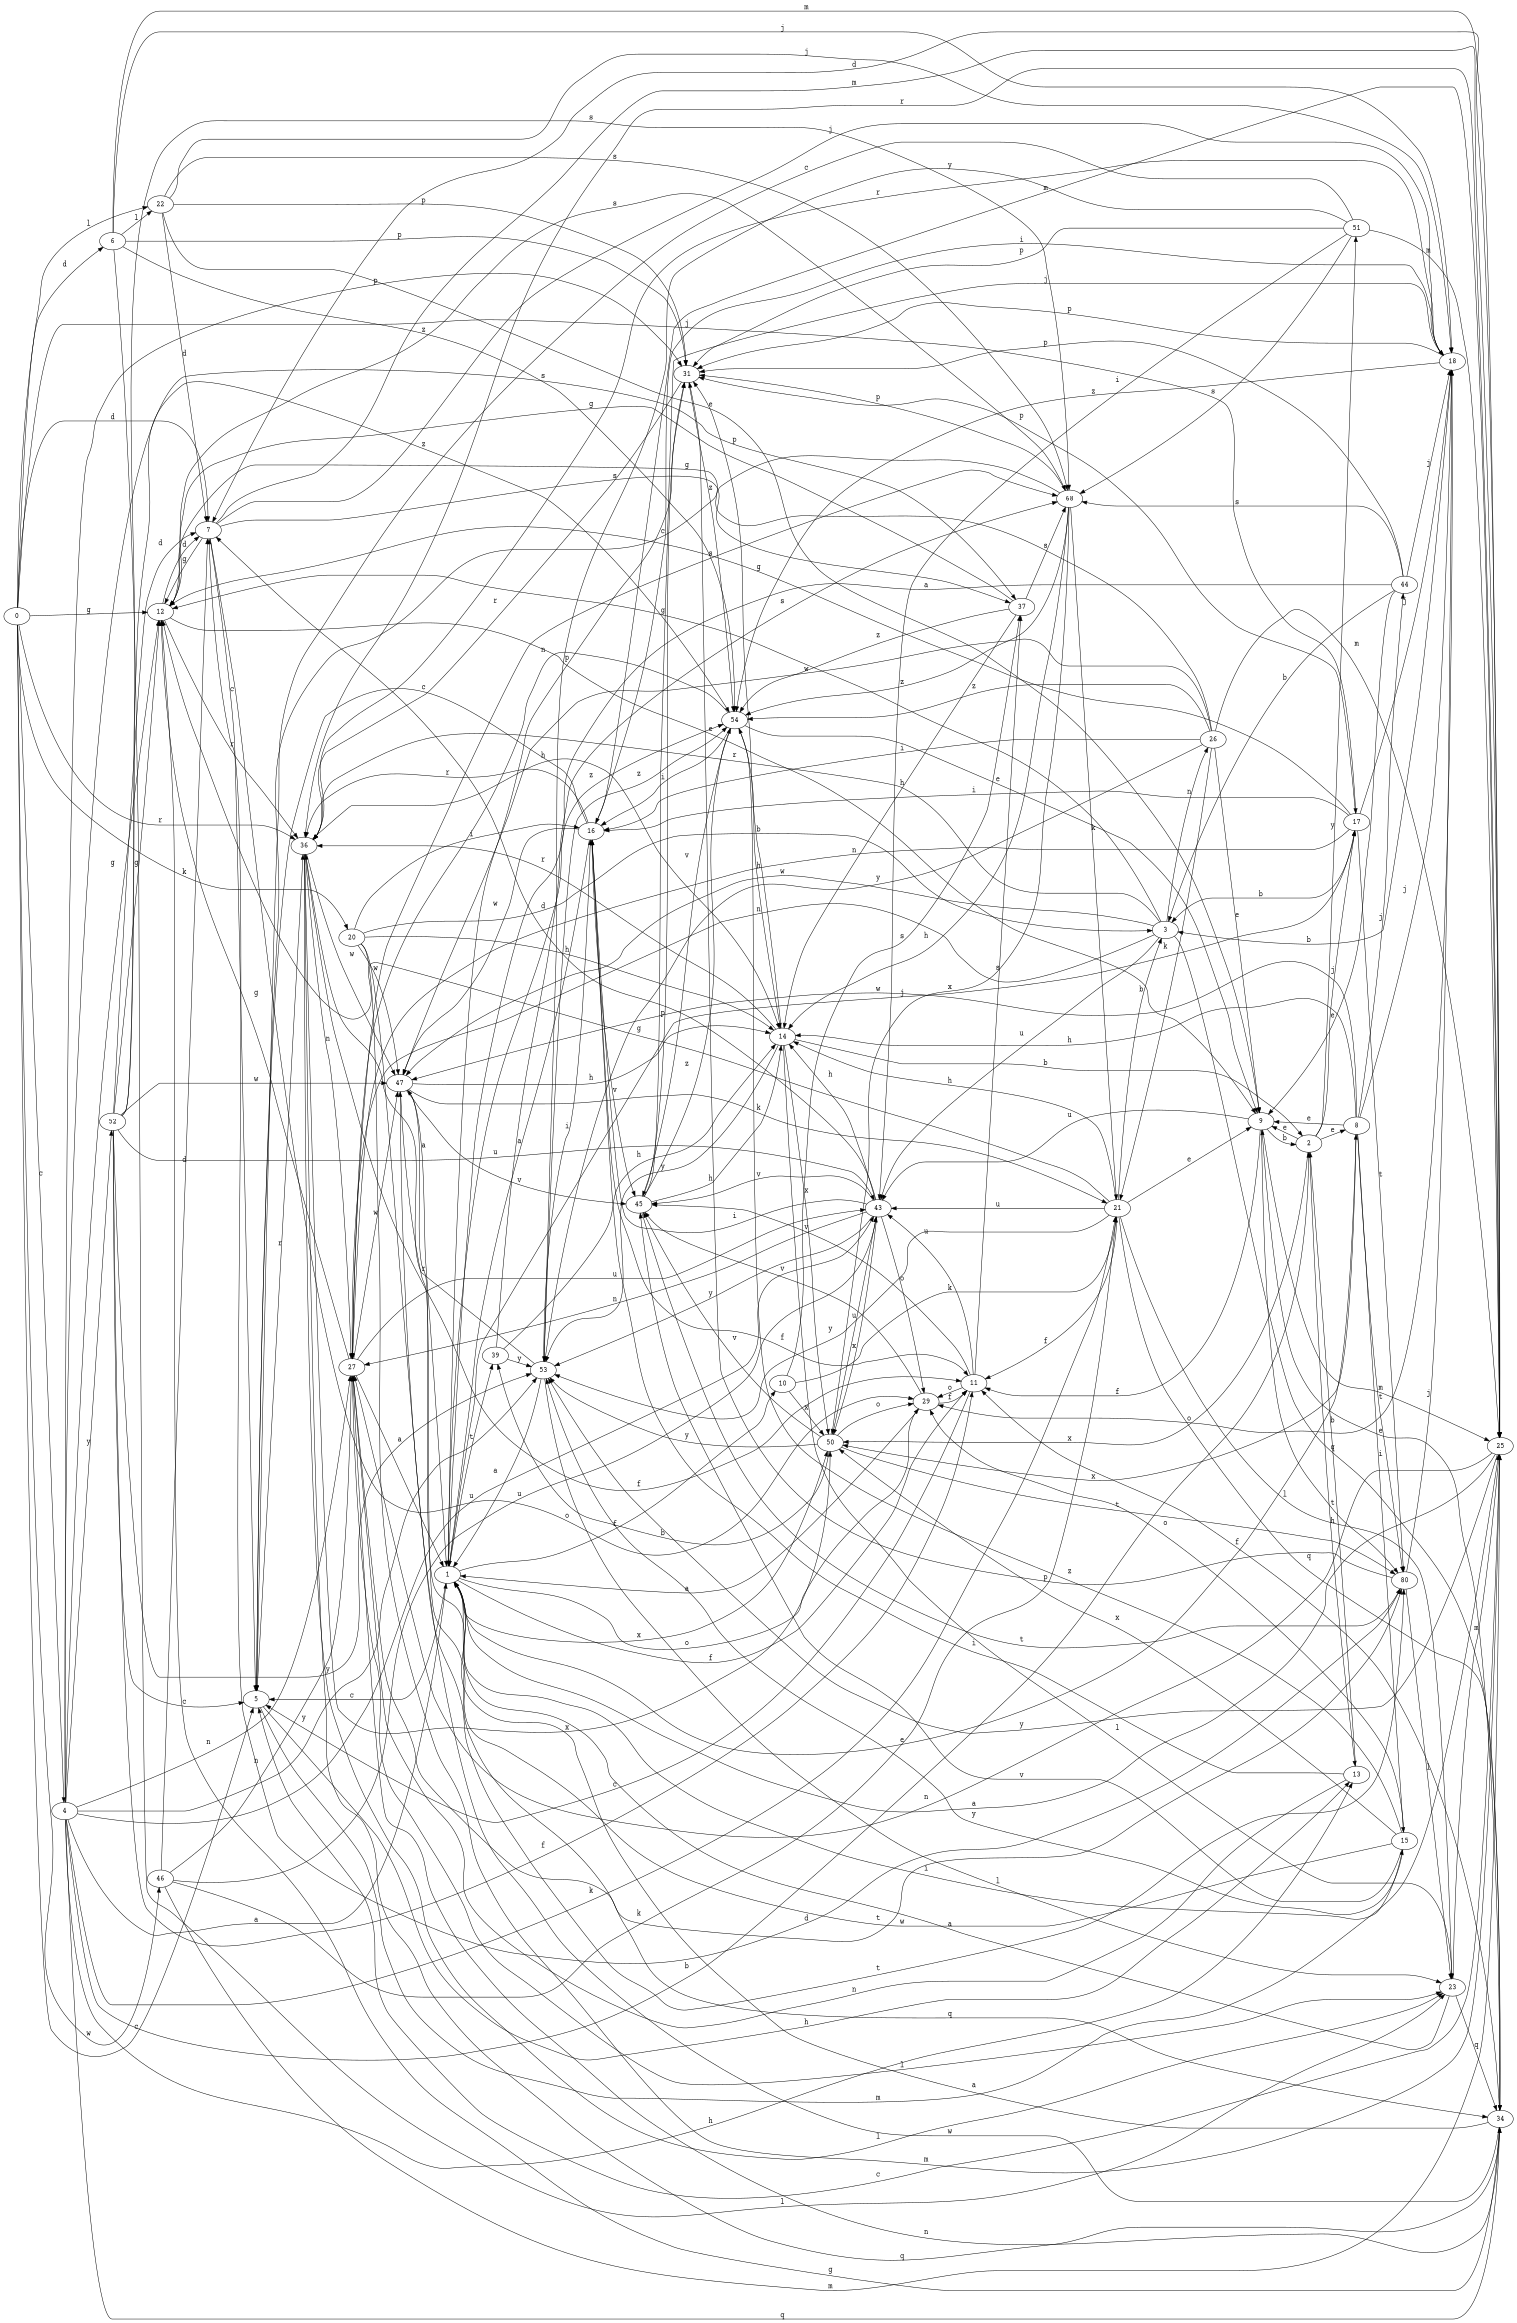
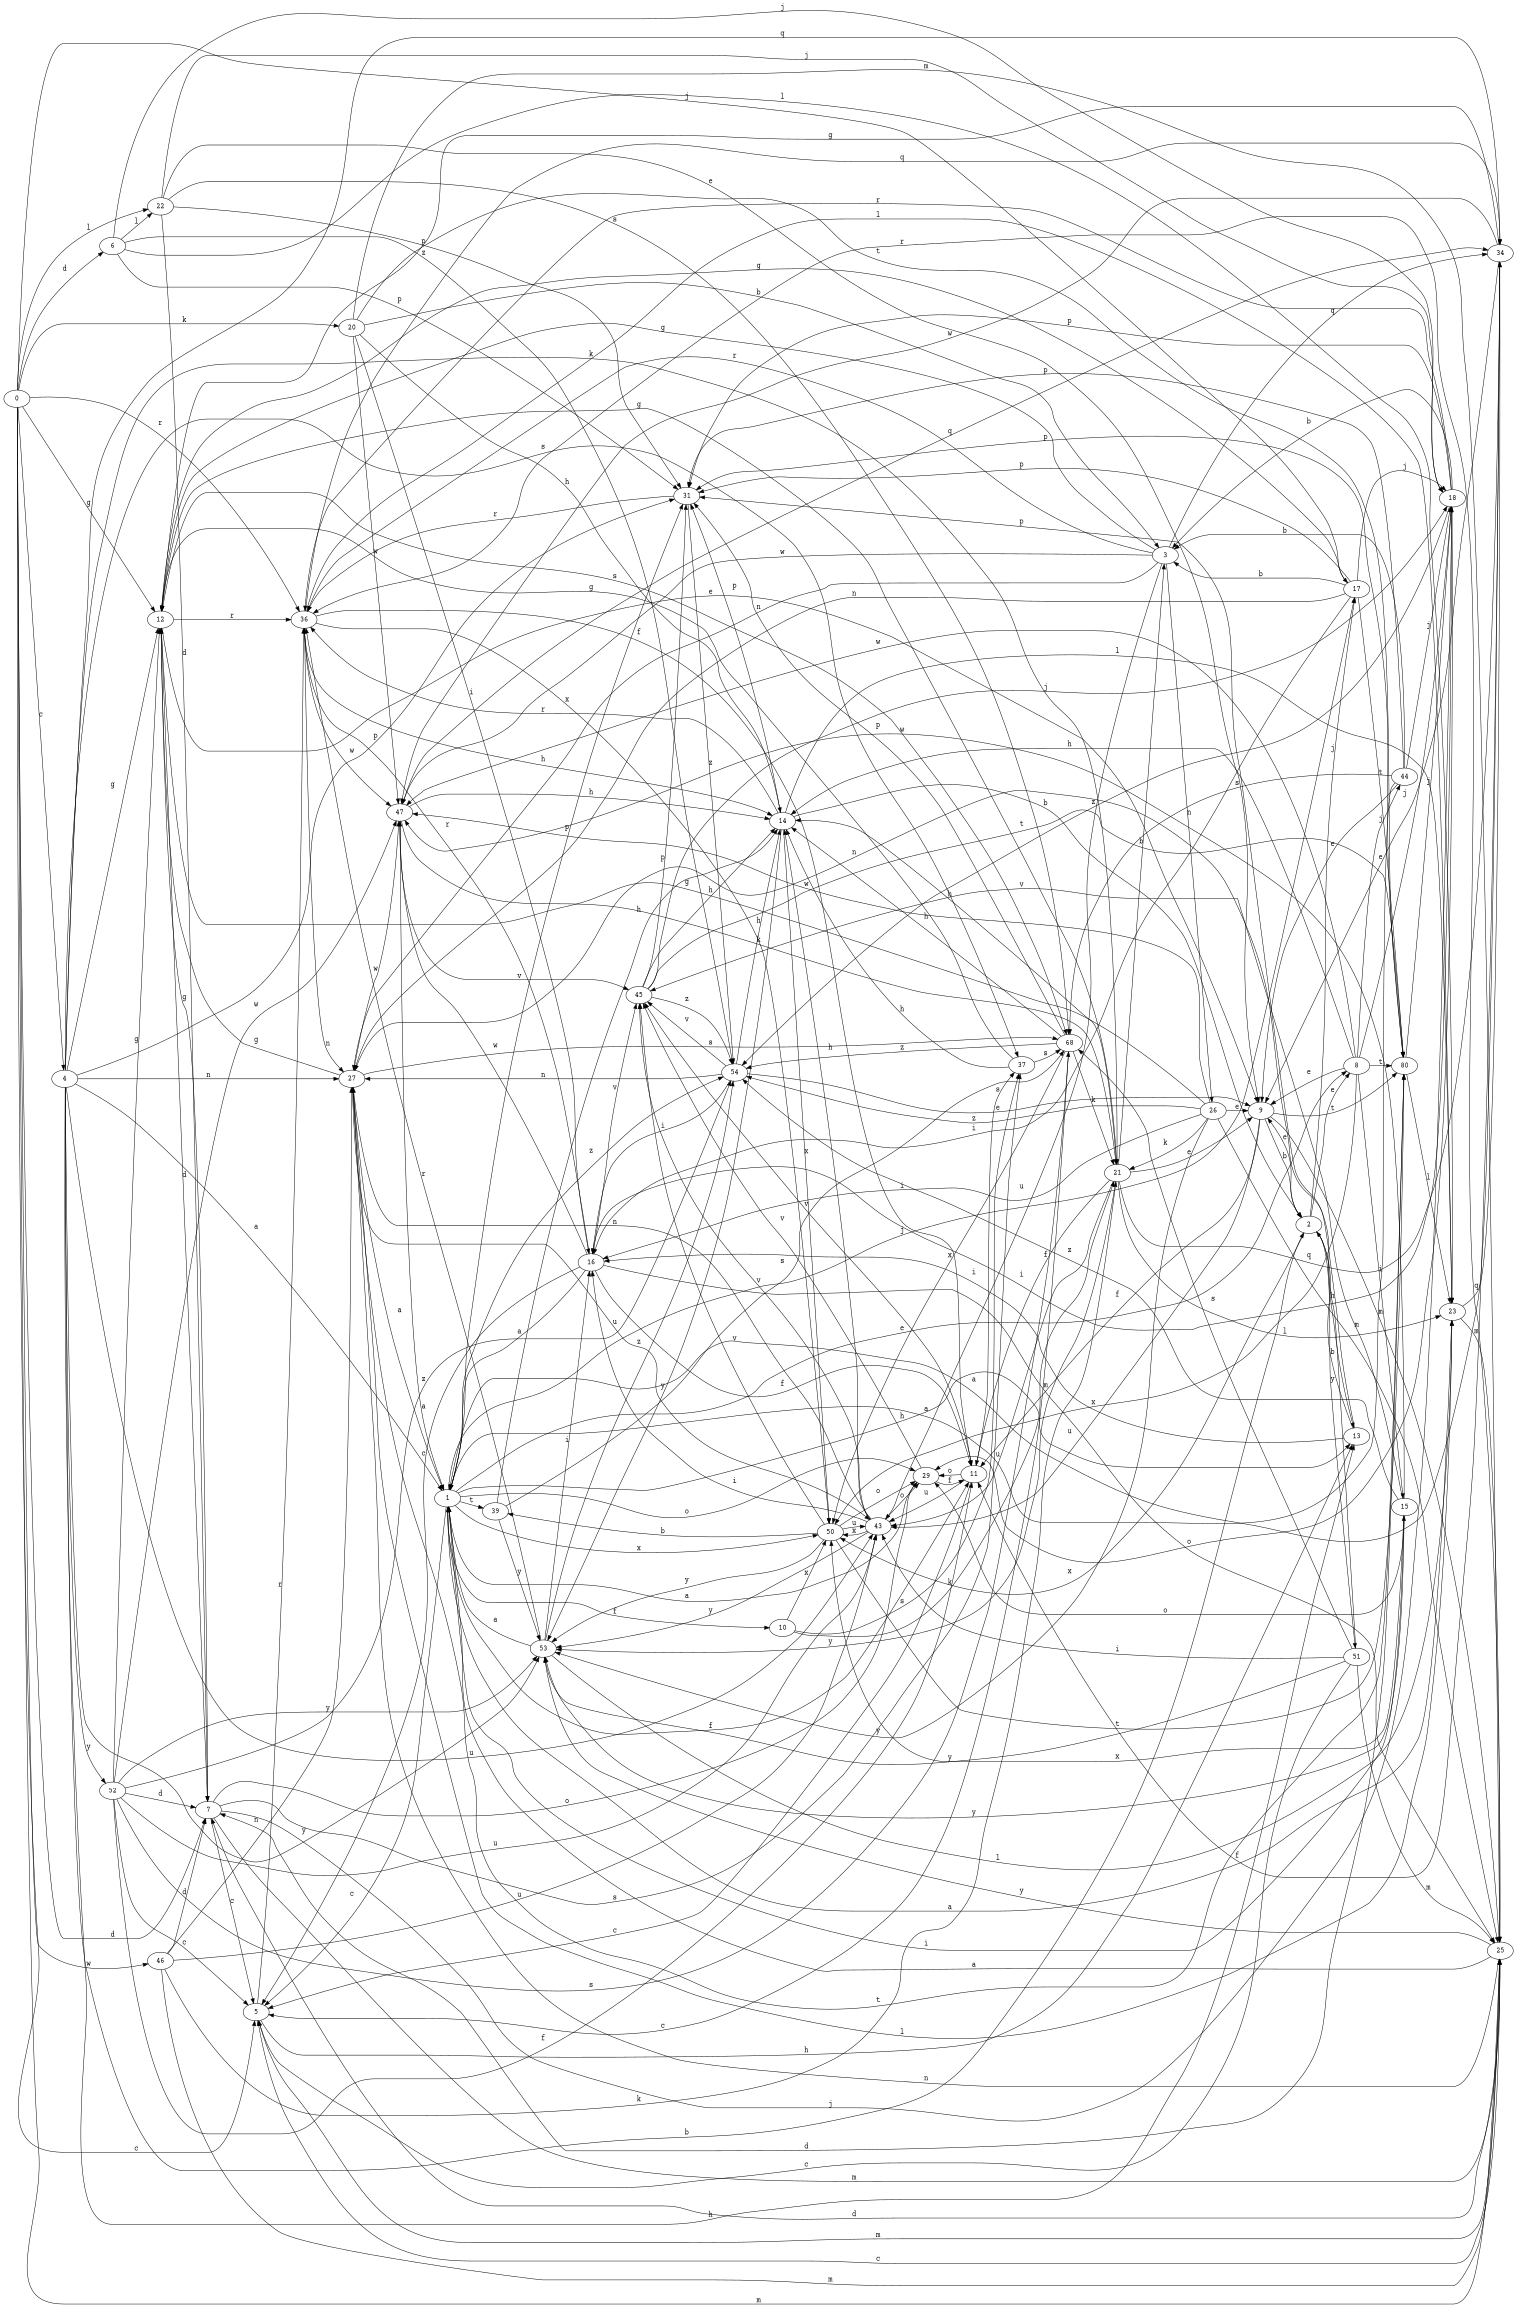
(1405, 11) -> (30, 2237)
(870, 646) -> none
(525, 899) -> none
none -> (929, 1410)
(741, 2175) -> none
